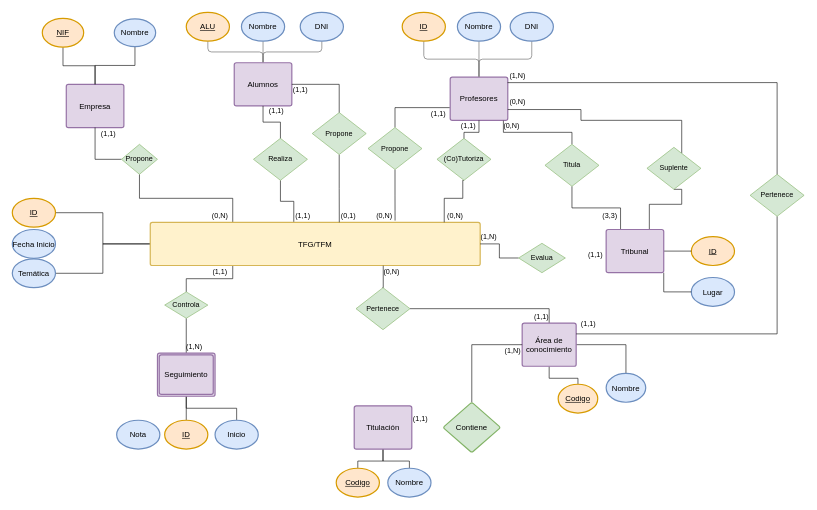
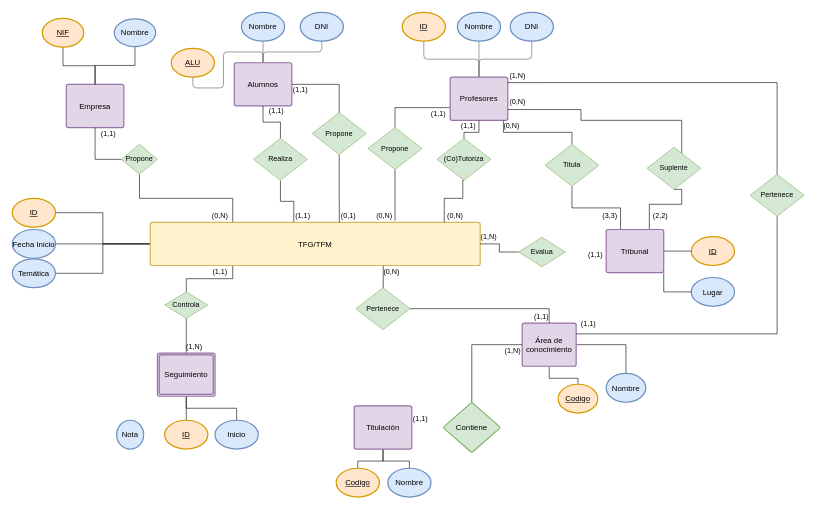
(208, 27) -> (193, 63)
none -> (660, 216)
none -> (78, 244)
(542, 258) -> (542, 252)
(138, 435) -> (130, 435)
